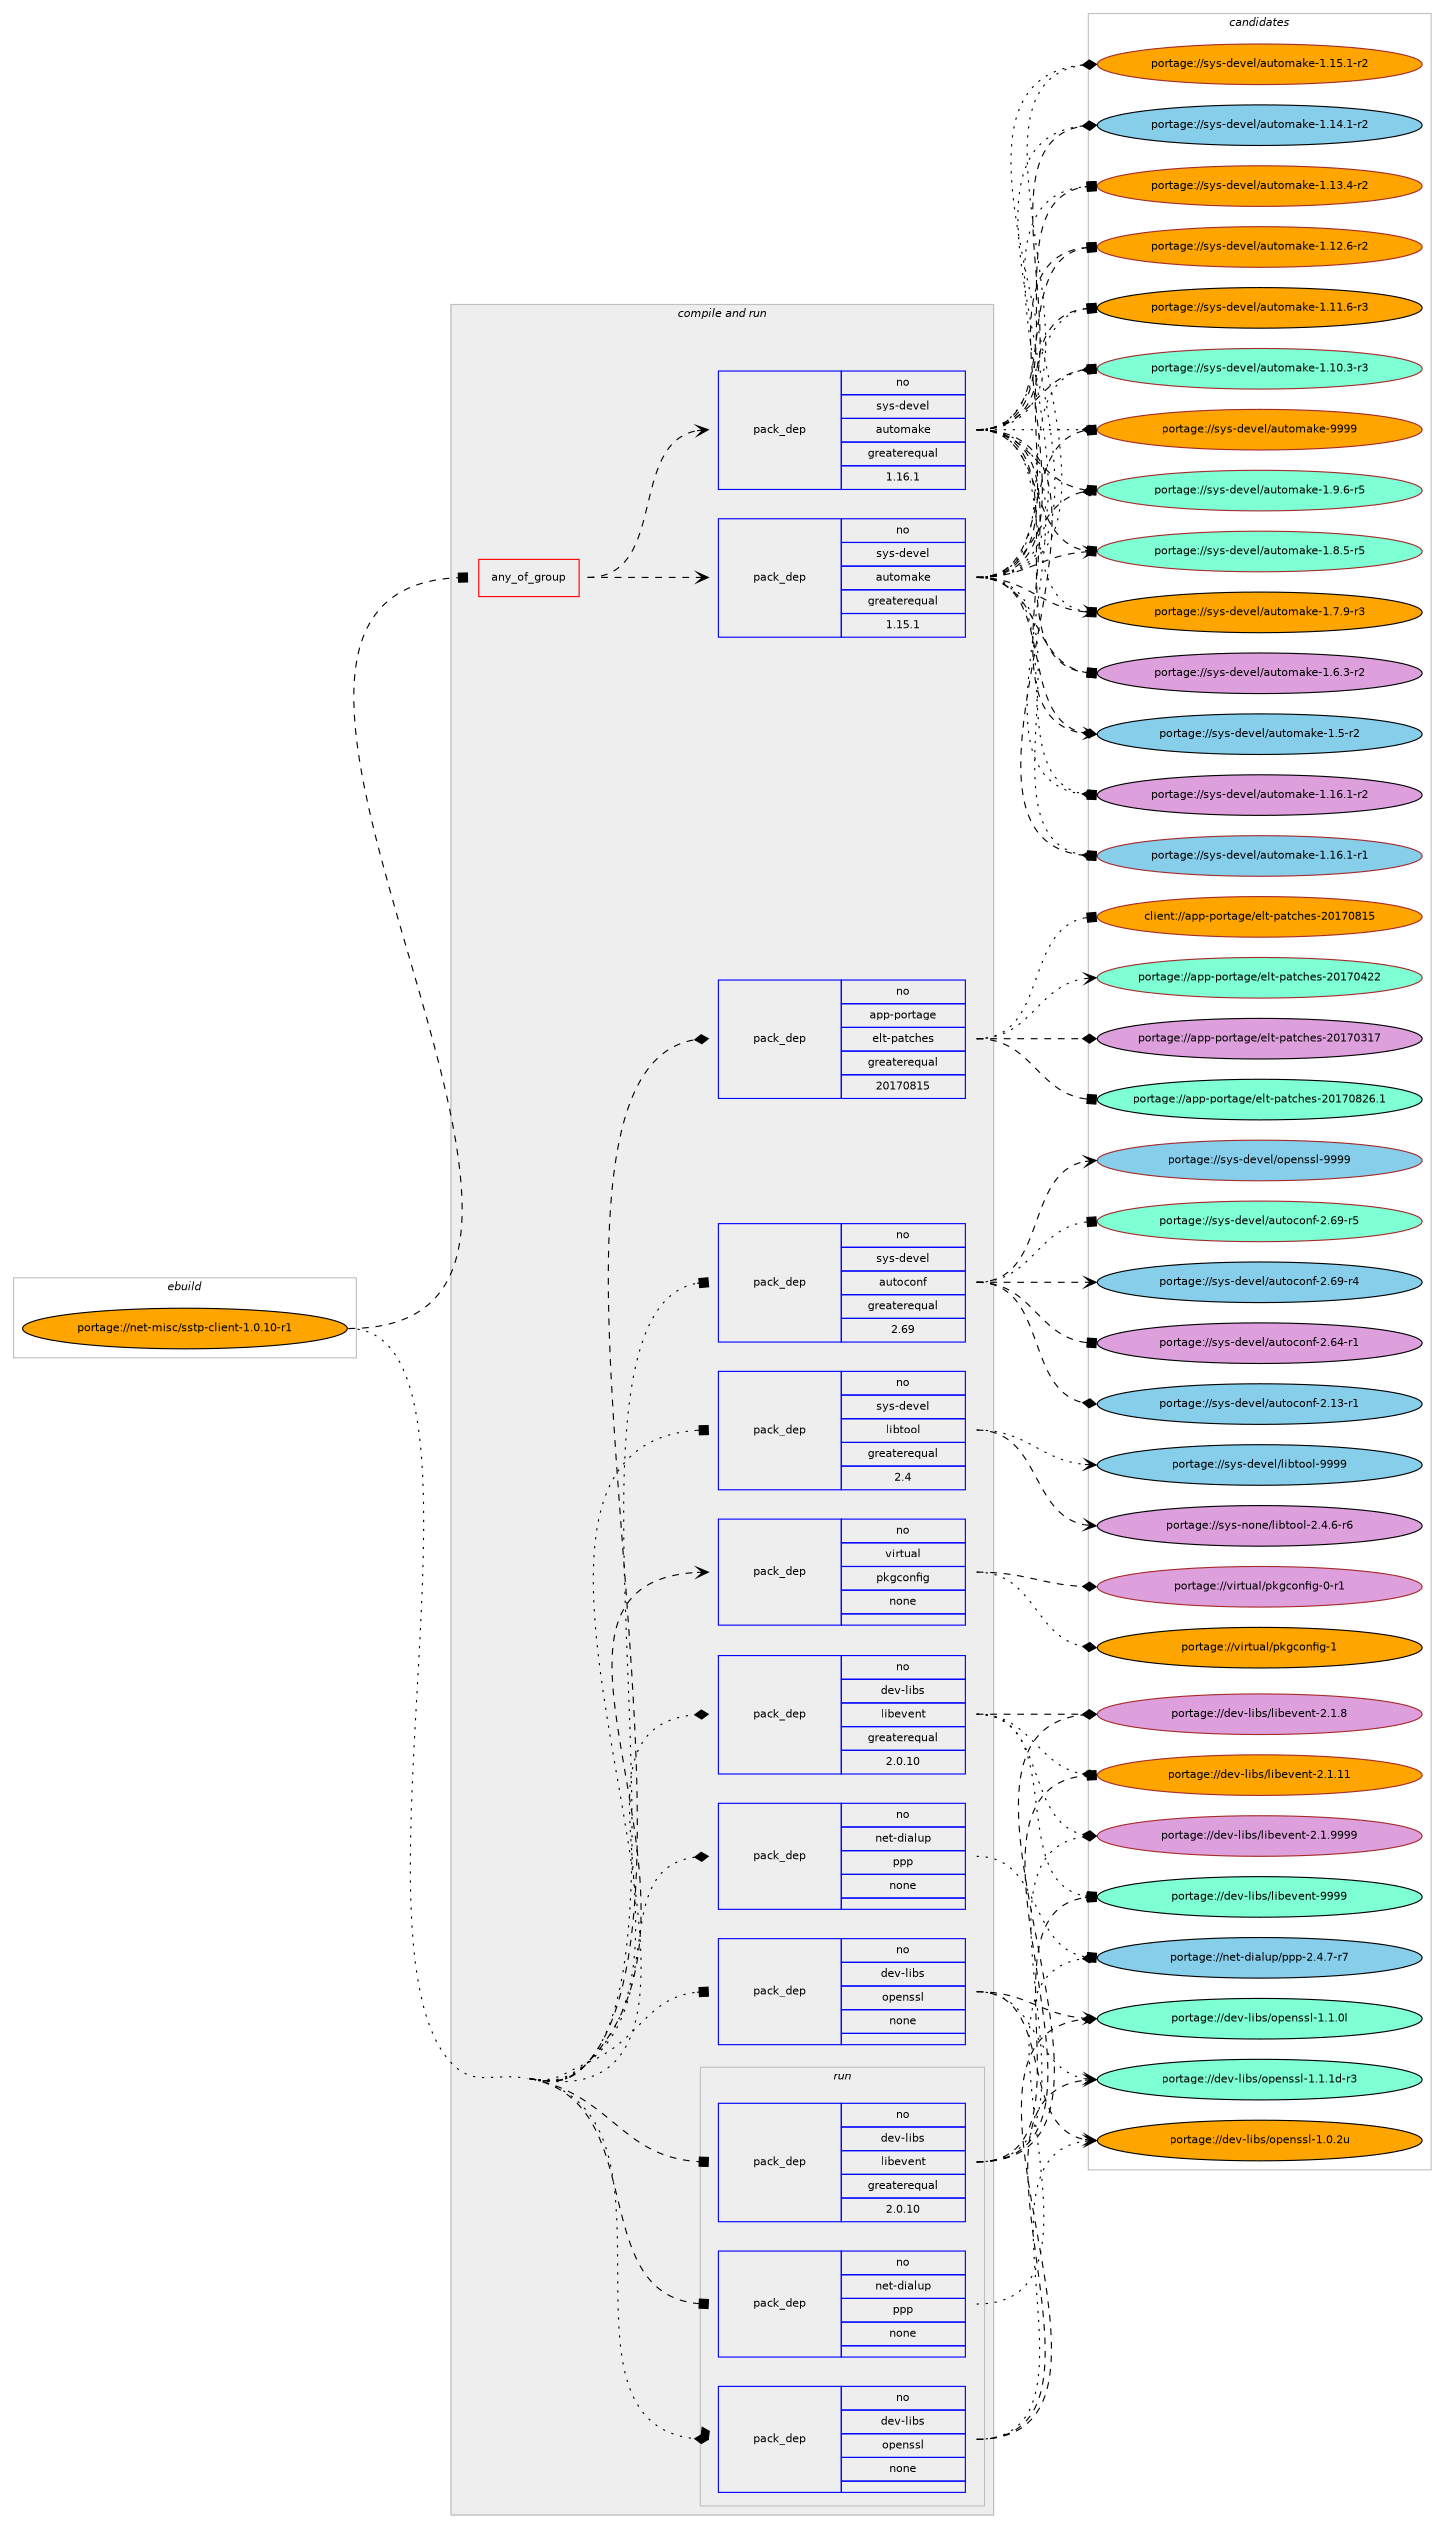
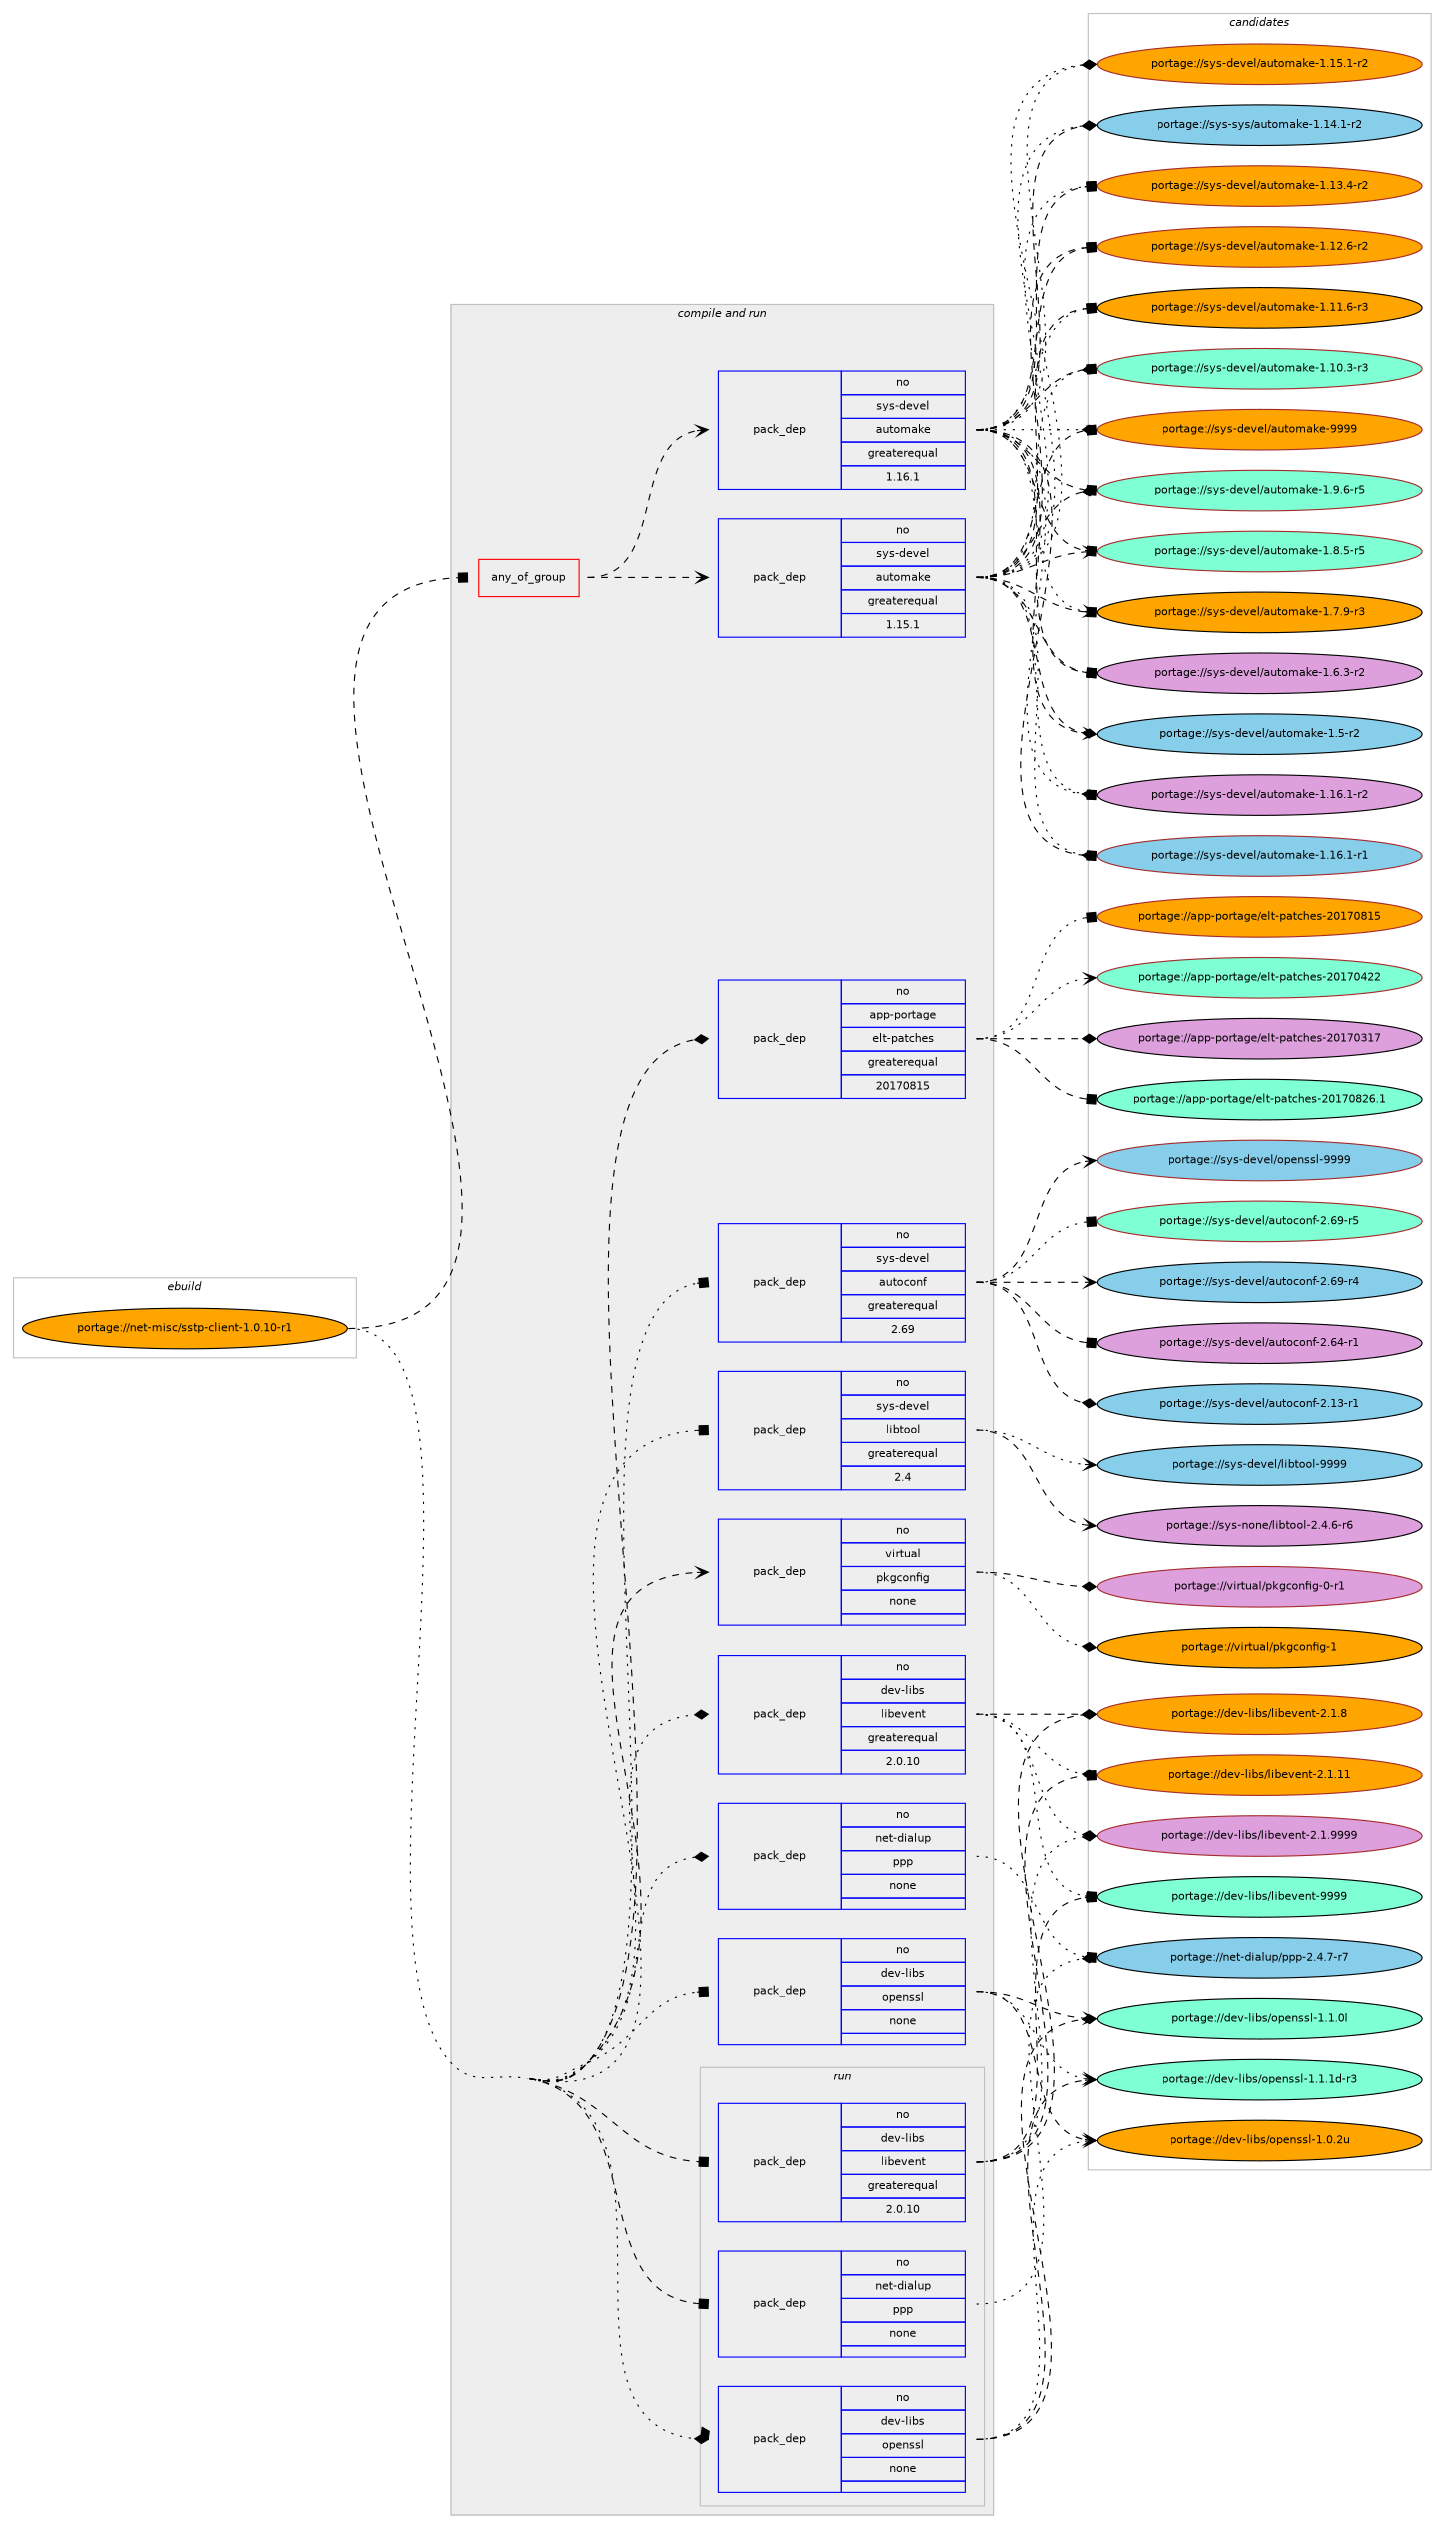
(1260, 125) -> (1260, 125)
(1260, 917) -> (1260, 917)
(1260, 1714) -> (1260, 1714)
